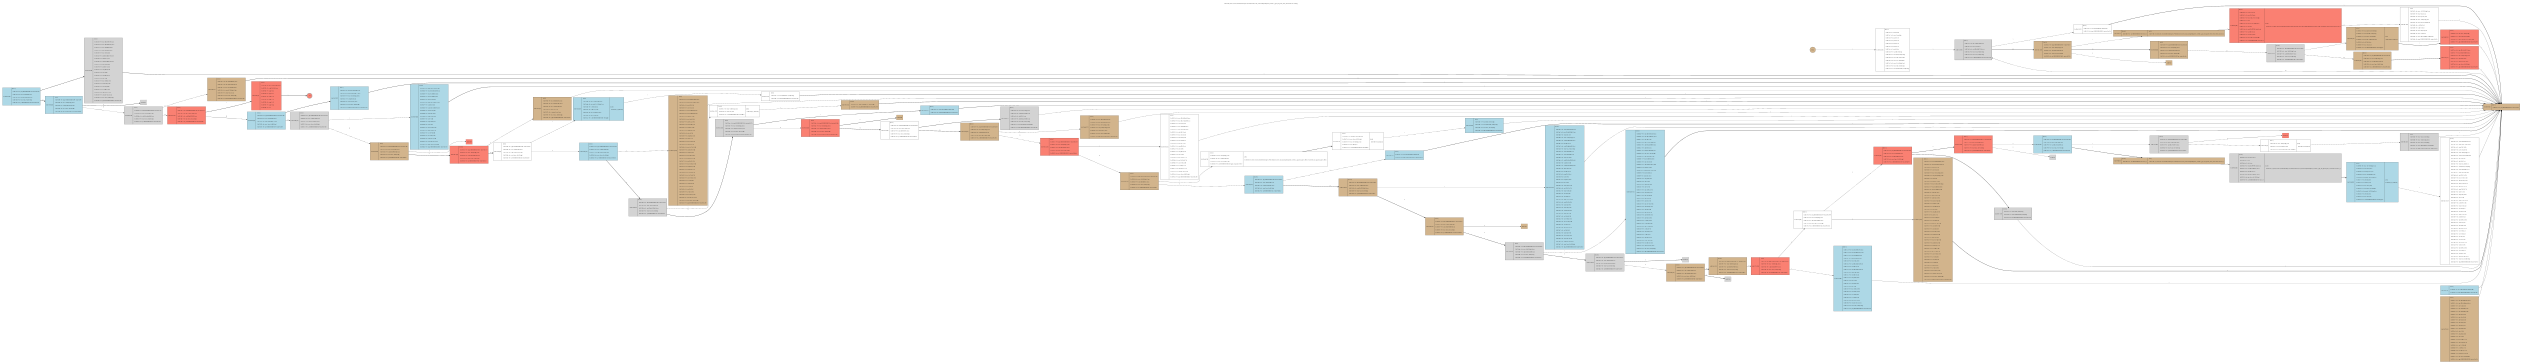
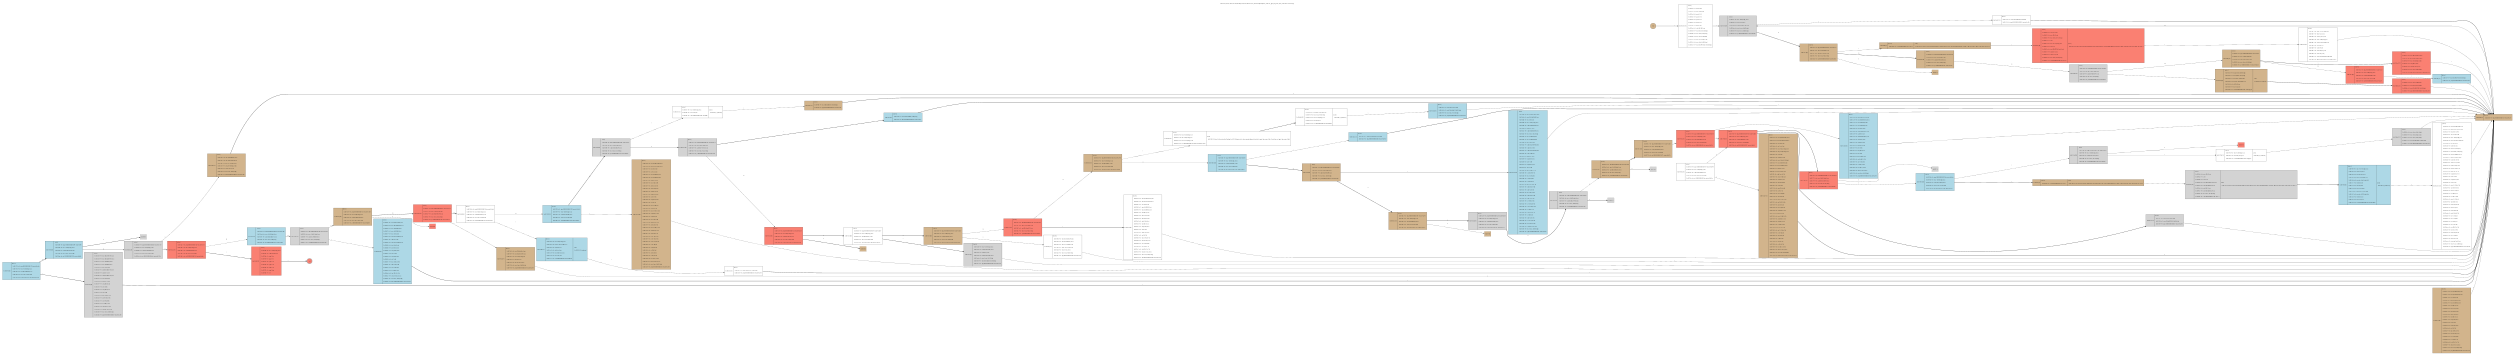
none -> (2365, 75)
(349, 98) -> none
(1099, 127) -> (1063, 247)
(1645, 192) -> none
(1791, 243) -> (1716, 139)
